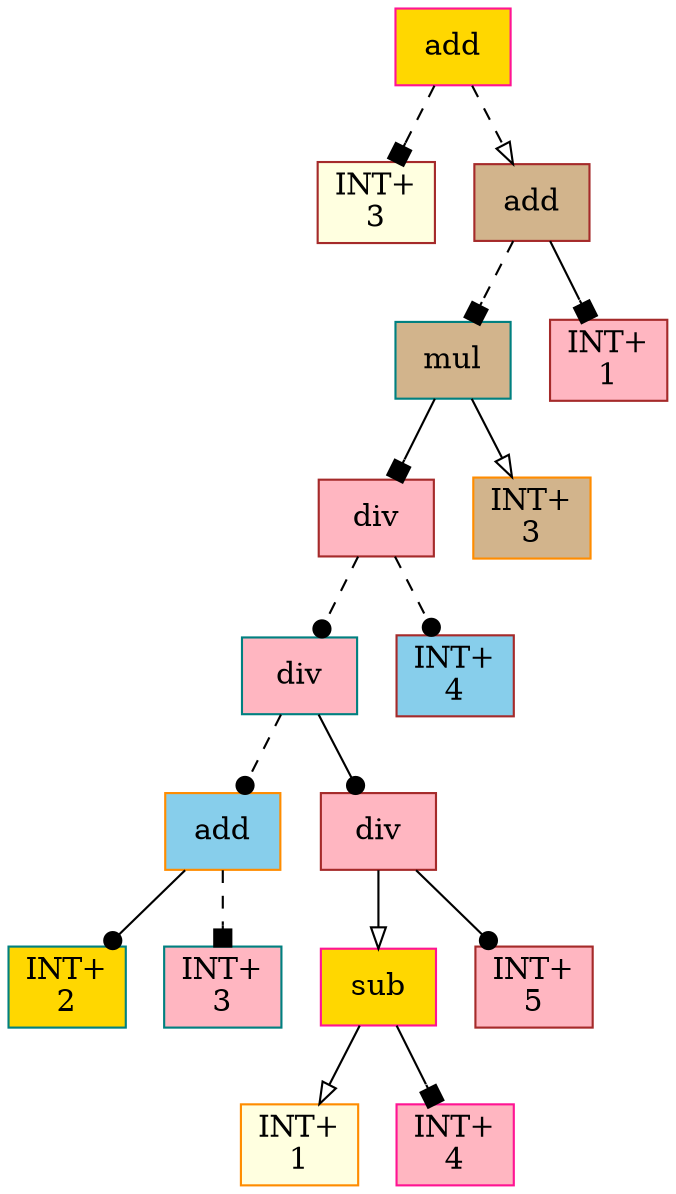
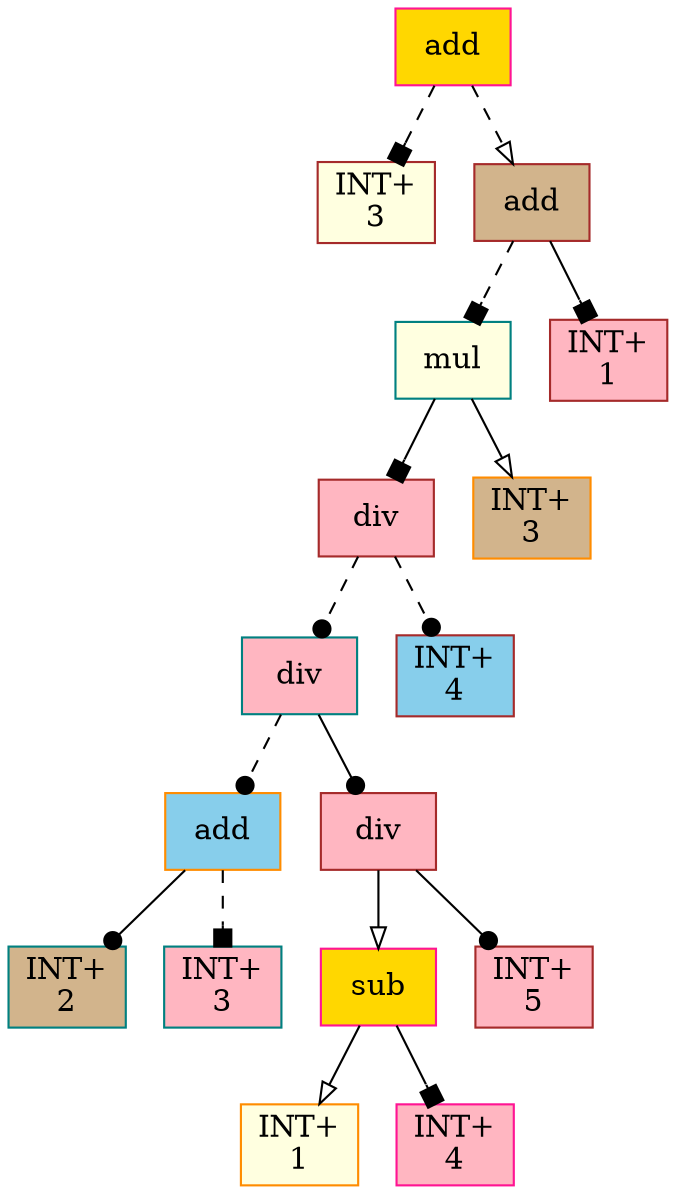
(453, 360) -> (453, 360)
(67, 987) -> (67, 987)
